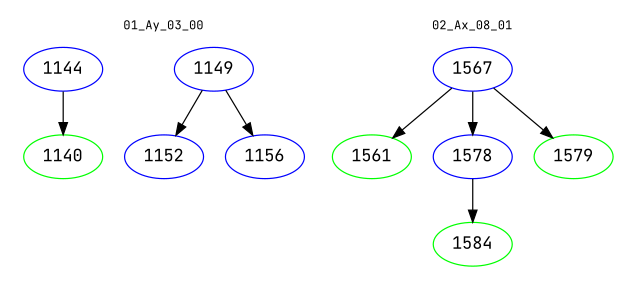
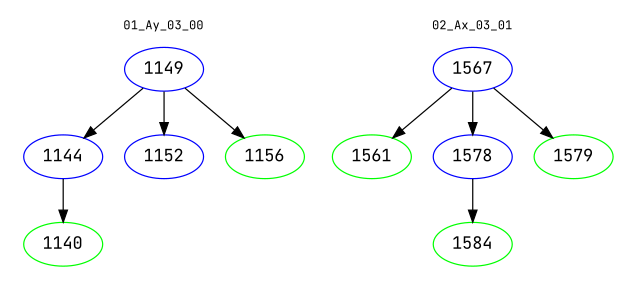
(473, 26) -> (473, 26)
none -> (118, 109)
(265, 157) -> (265, 157)
